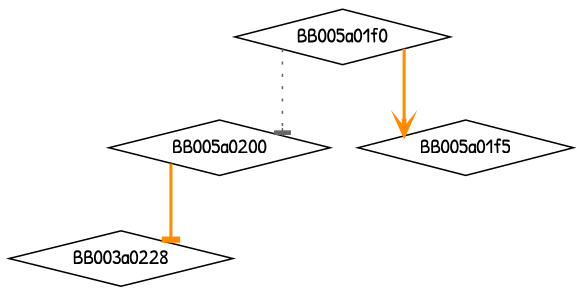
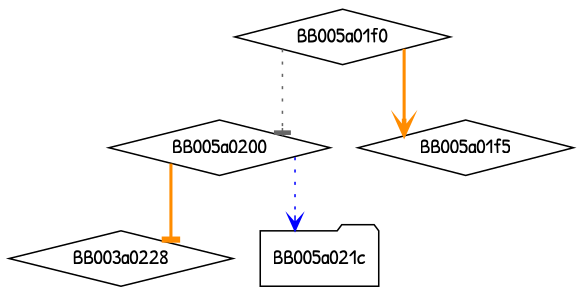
none -> (319, 259)
